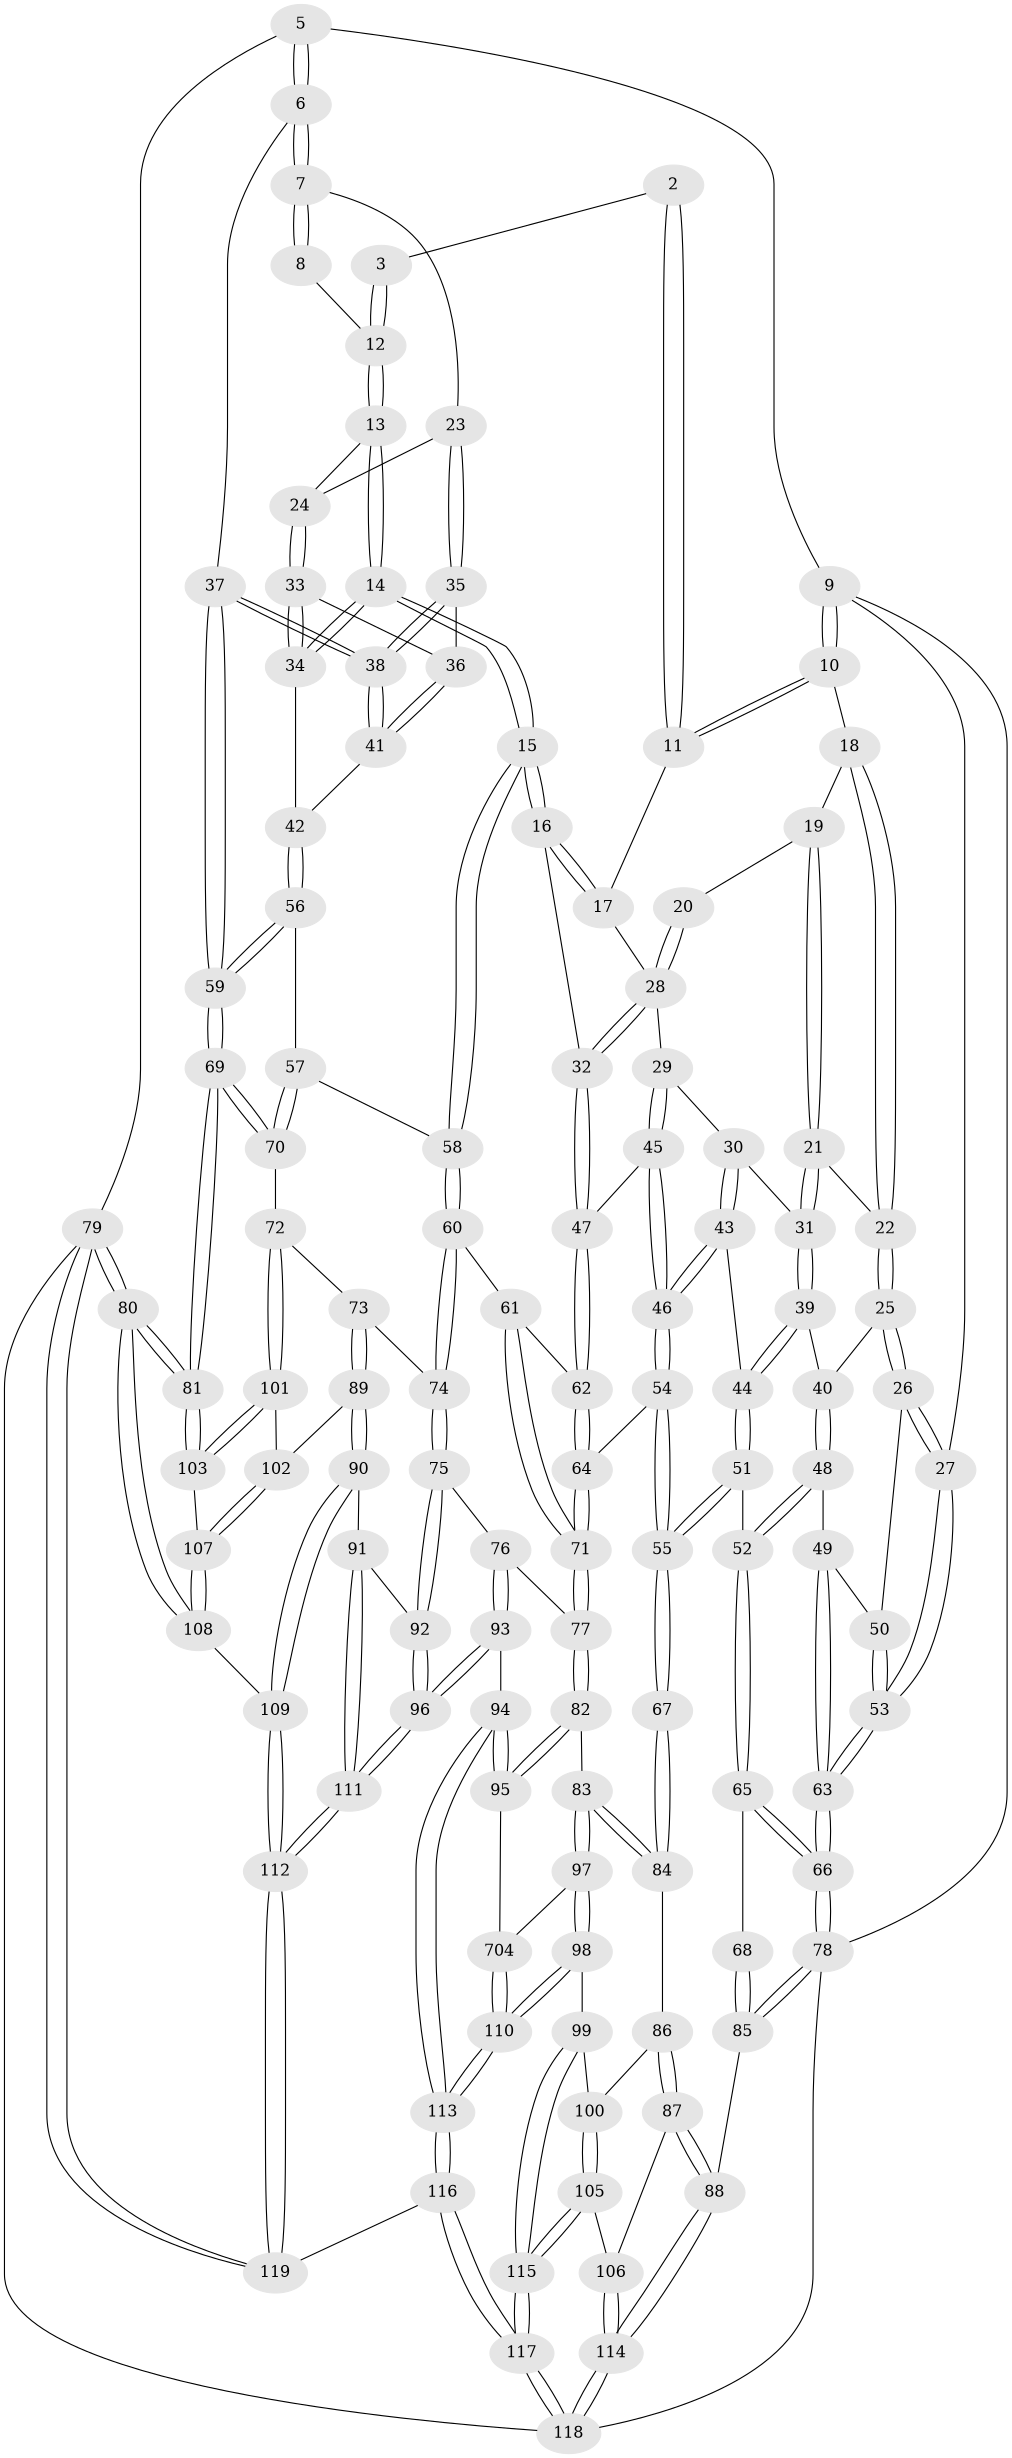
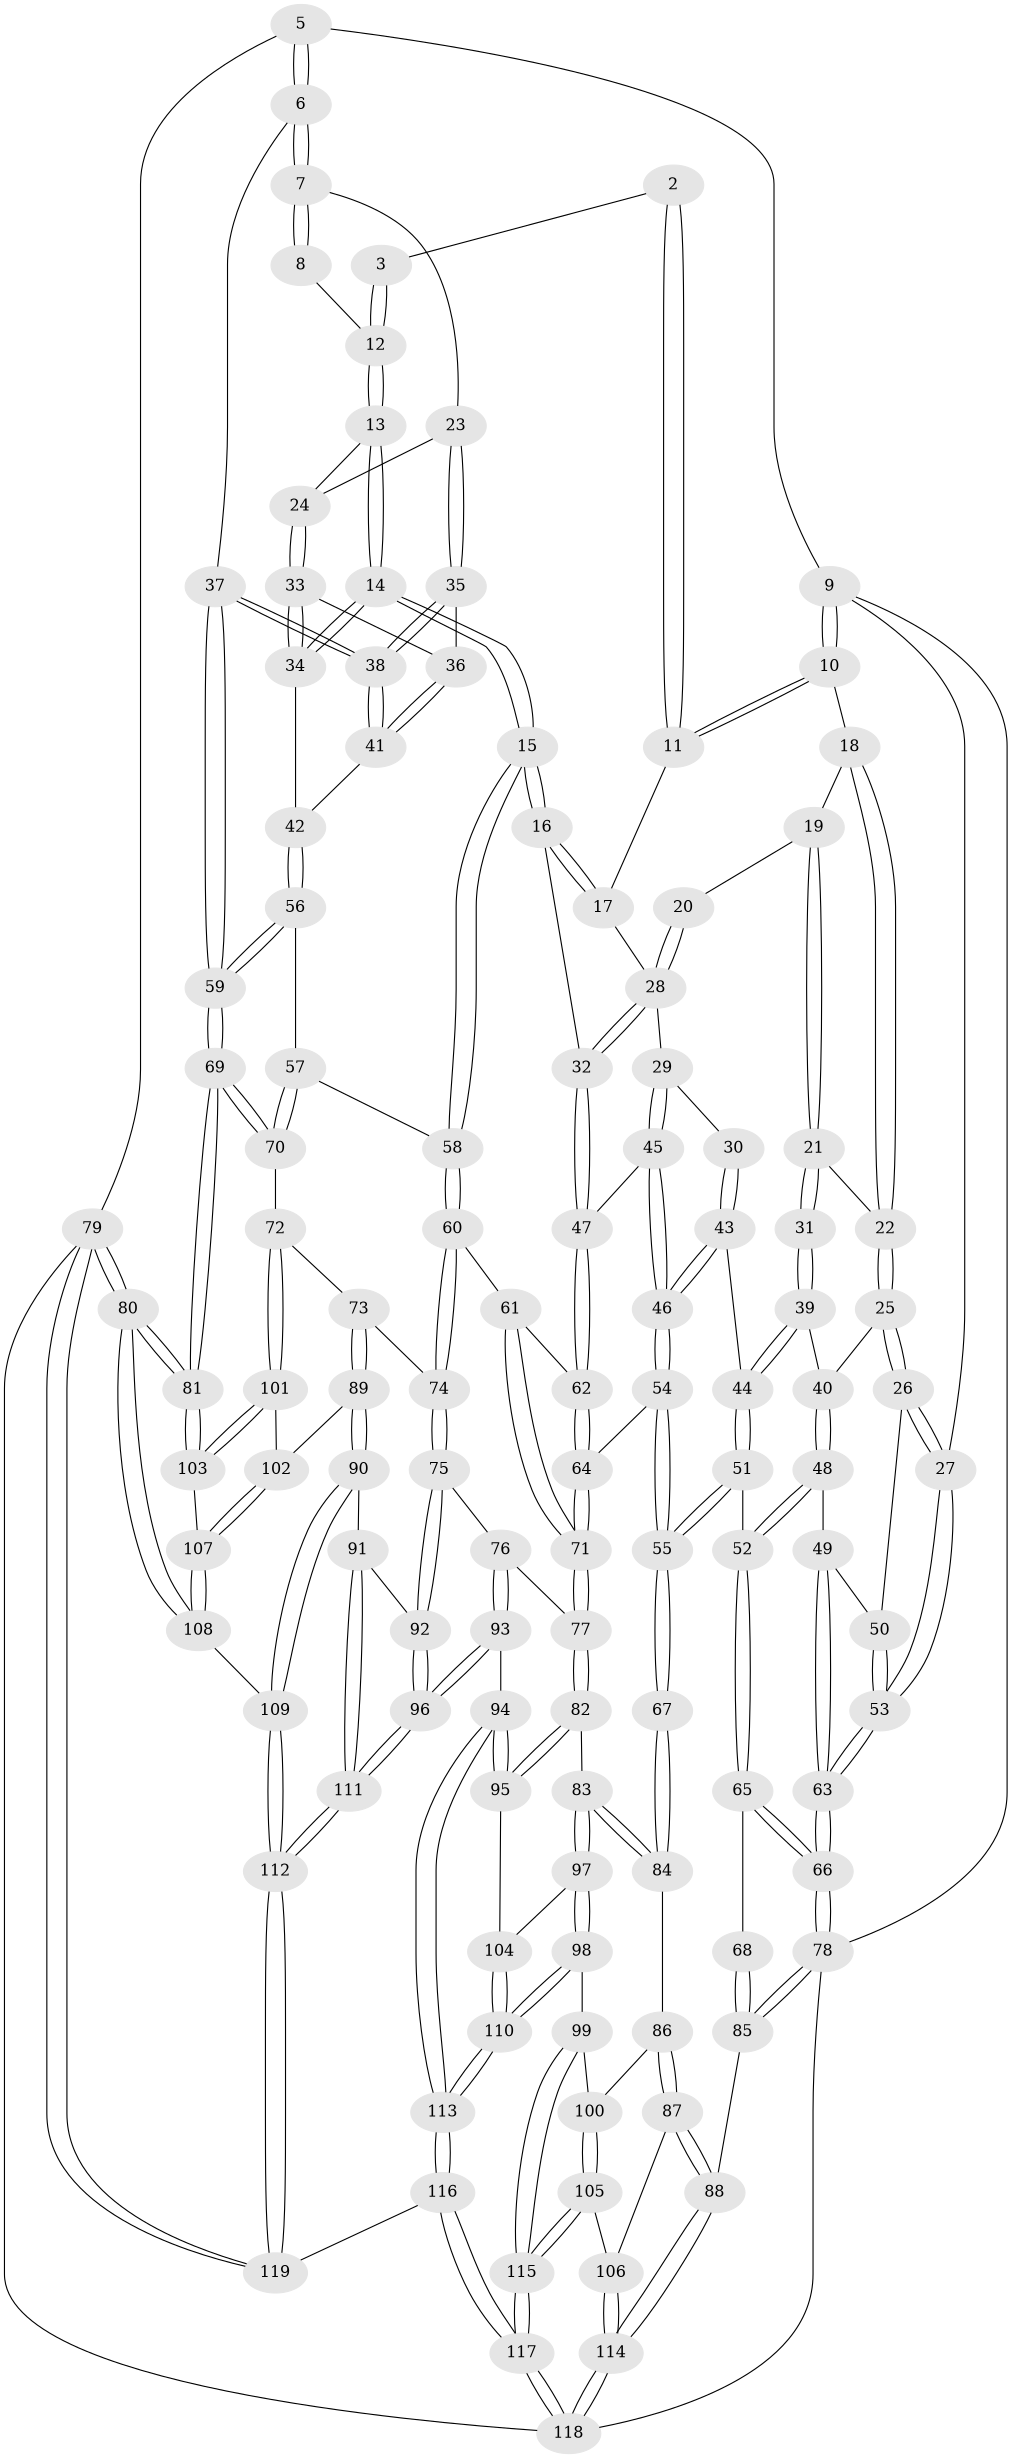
(770, 1189) -> none
(500, 1952) -> (500, 1952)
